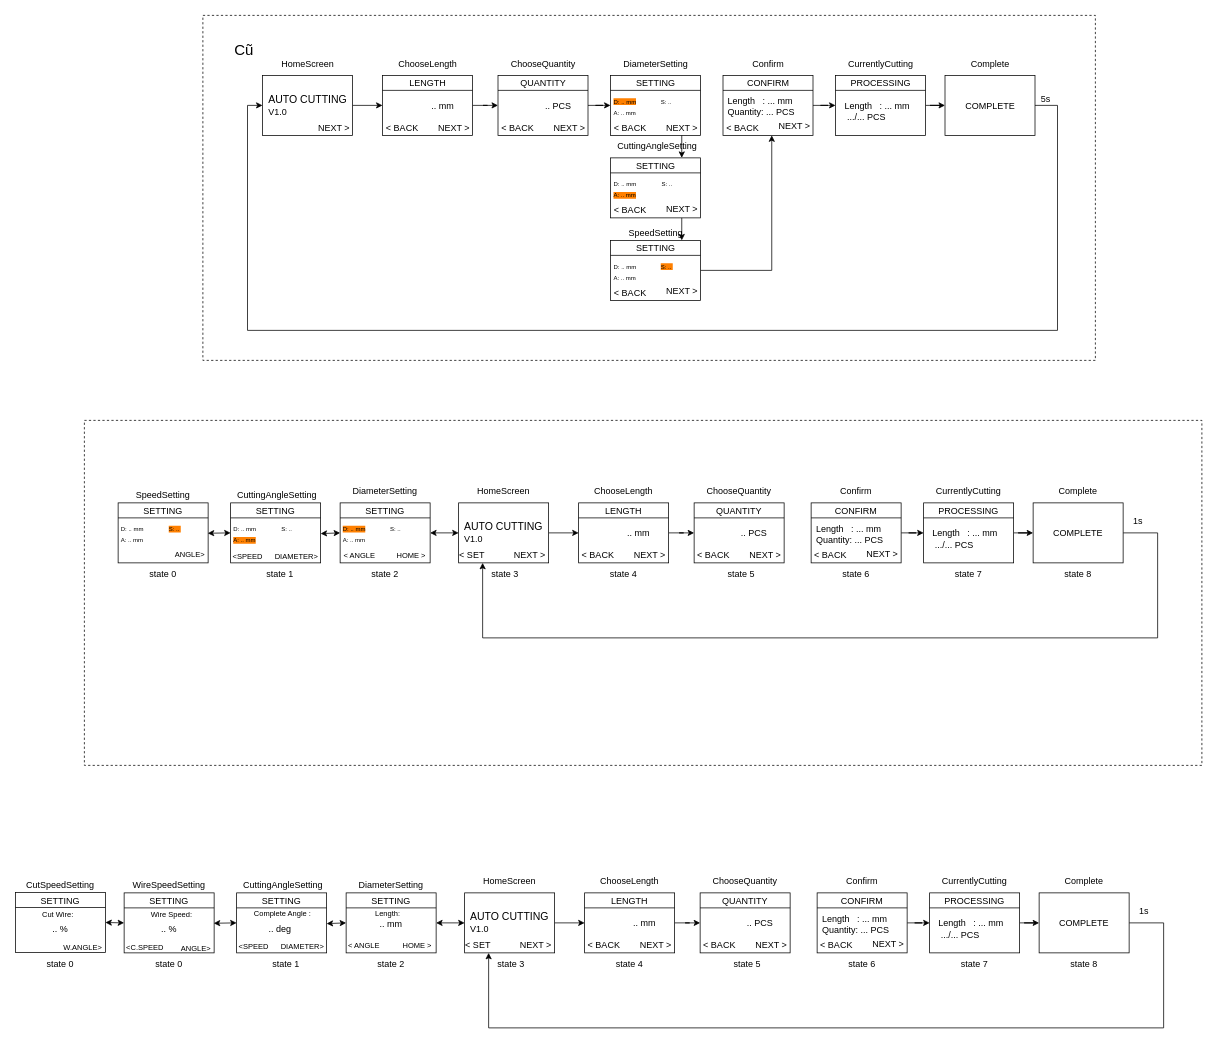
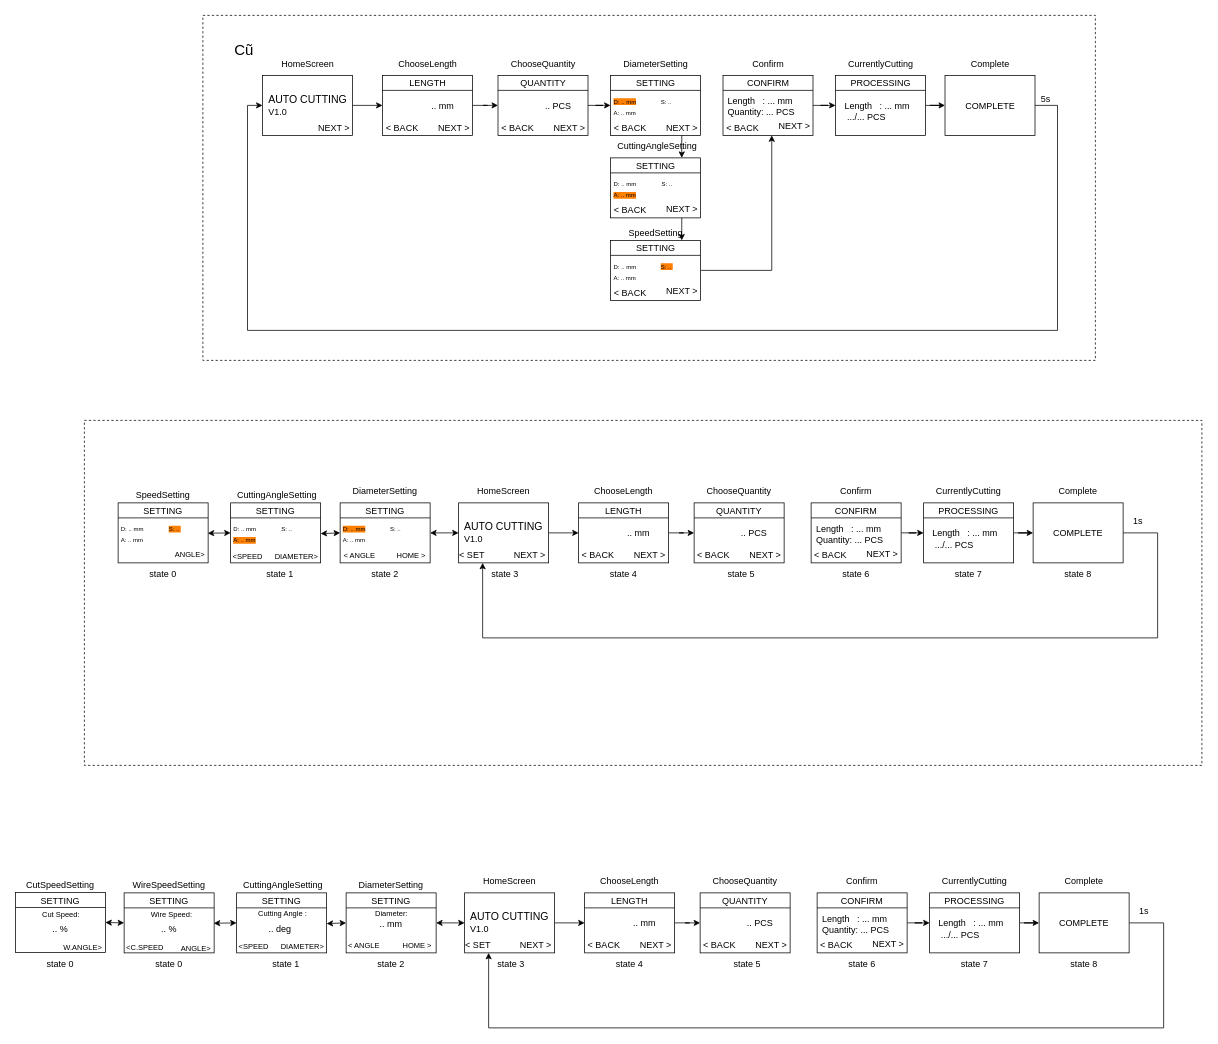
(283, 913) -> (283, 913)
(392, 913) -> (395, 913)
(62, 914) -> (65, 914)
